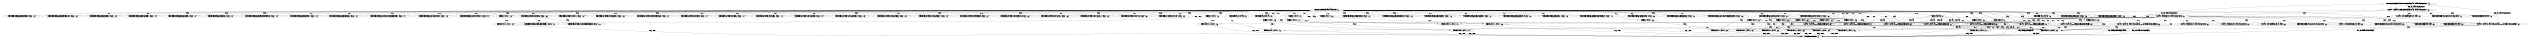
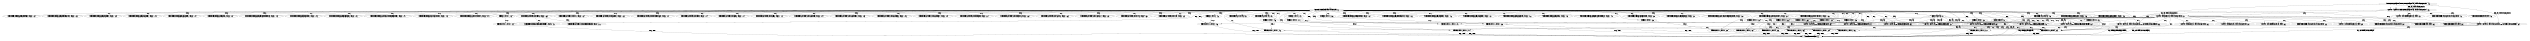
(2063, 20) -> (2063, 20)
